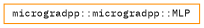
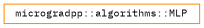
(102, 14) -> (102, 14)
